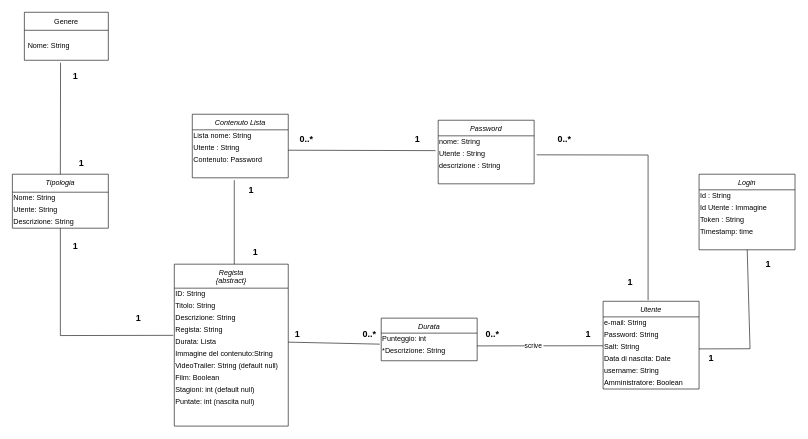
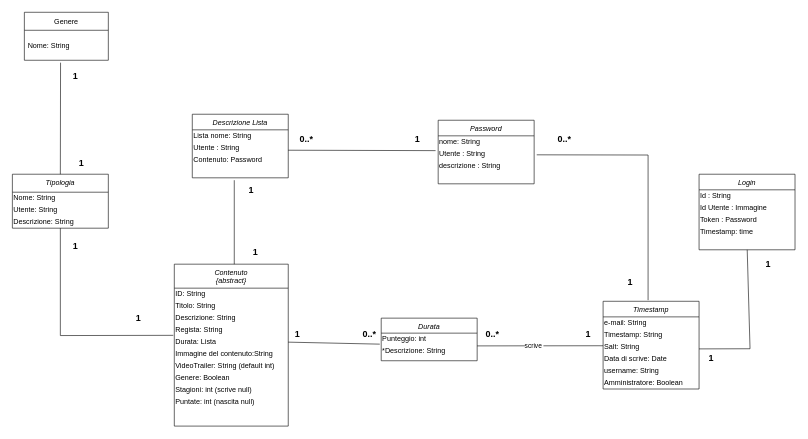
(240, 122) -> (240, 122)
(725, 220) -> (730, 220)
(231, 272) -> (231, 272)
(651, 310) -> (651, 310)
(634, 335) -> (635, 335)
(641, 359) -> (639, 359)
(236, 366) -> (235, 366)
(197, 378) -> (203, 378)
(223, 390) -> (221, 390)
